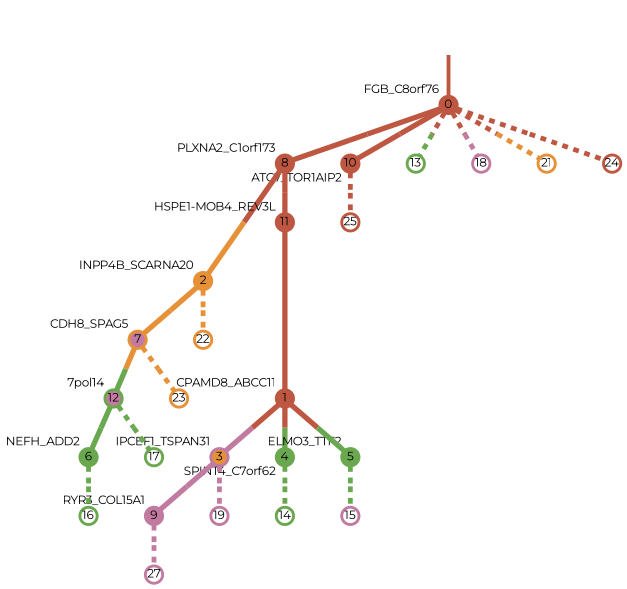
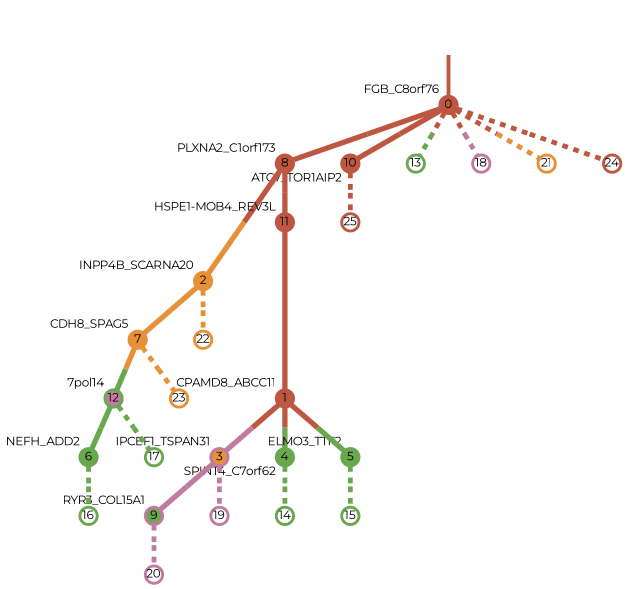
(138, 340) -> (138, 340)
(154, 516) -> (154, 516)
(350, 516) -> (350, 516)
(154, 575) -> (154, 575)
